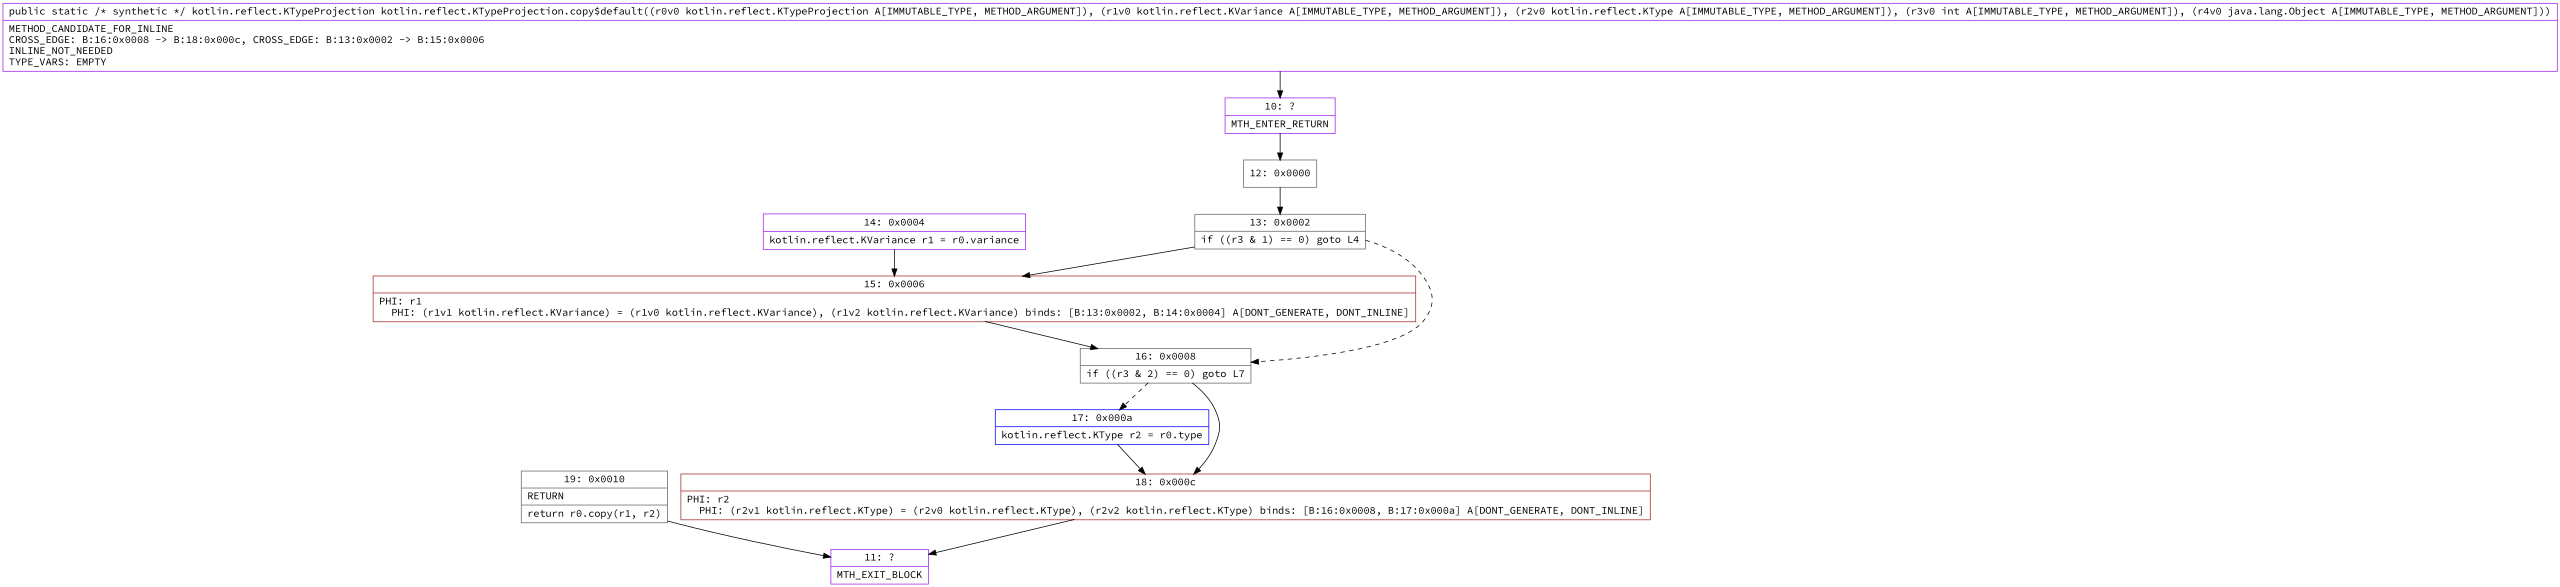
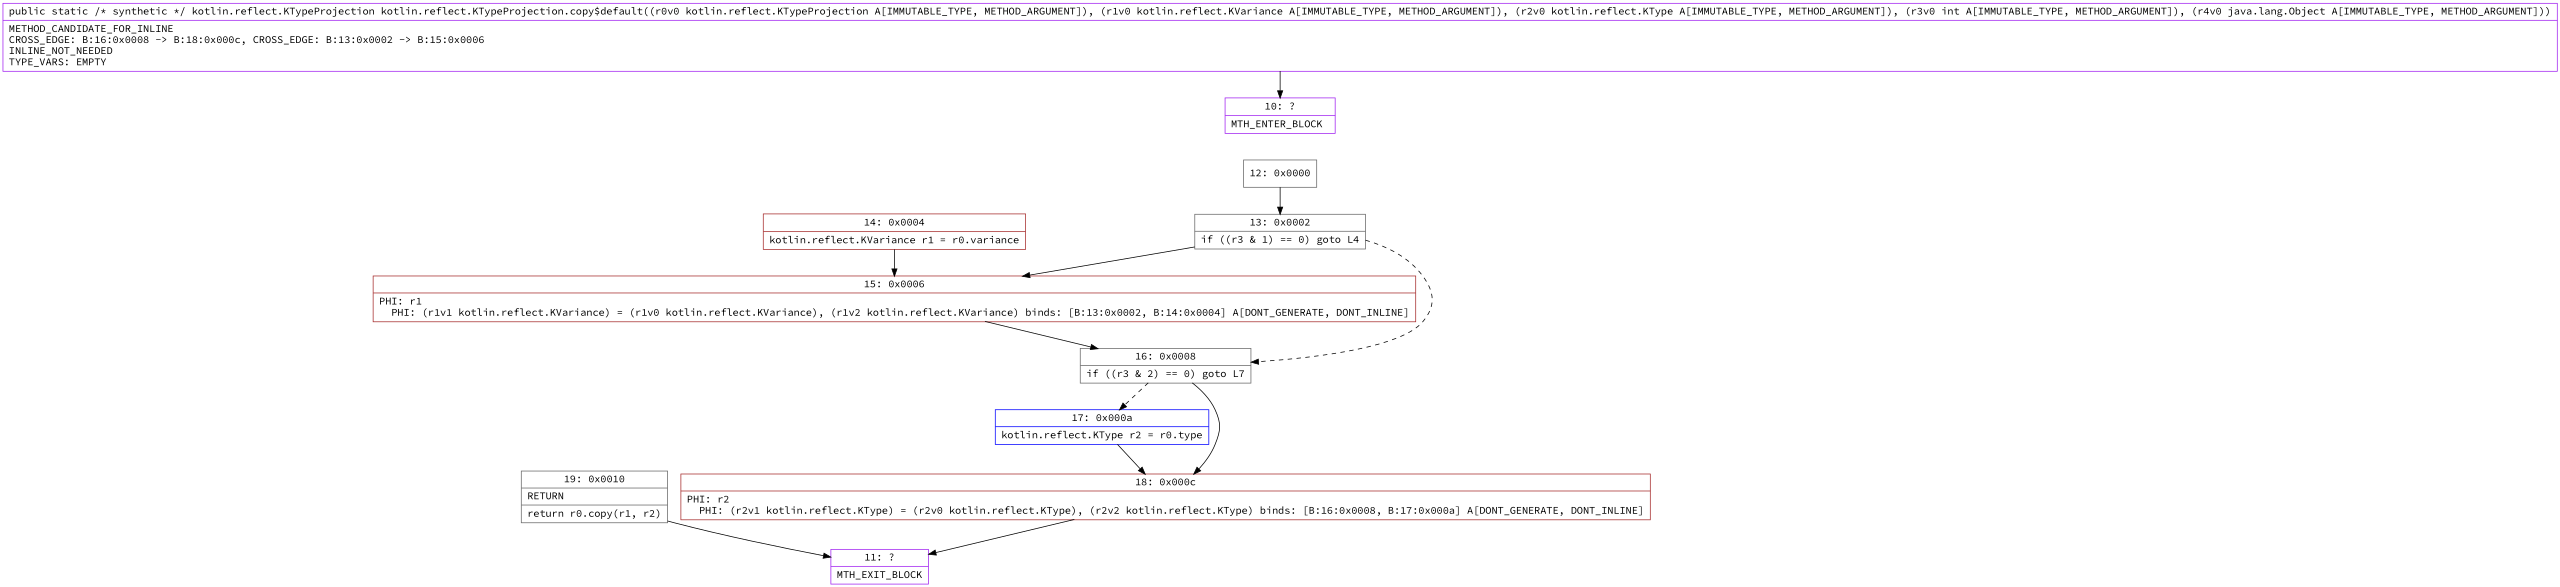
(1280, 124) -> (1277, 124)
(1280, 143) -> none
(894, 232) -> (894, 232)
